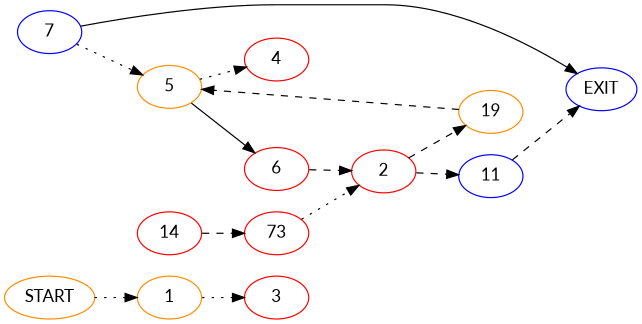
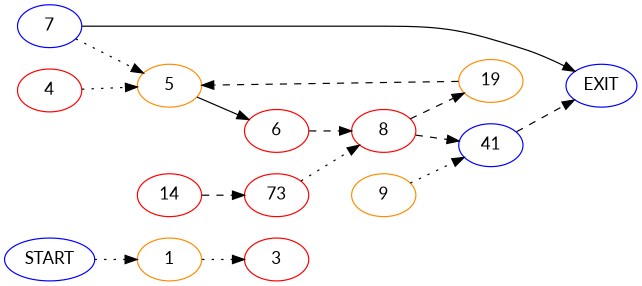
(217, 75) -> (104, 88)
(384, 171) -> (384, 131)
(491, 176) -> (491, 145)
none -> (384, 195)
(50, 298) -> (50, 259)
